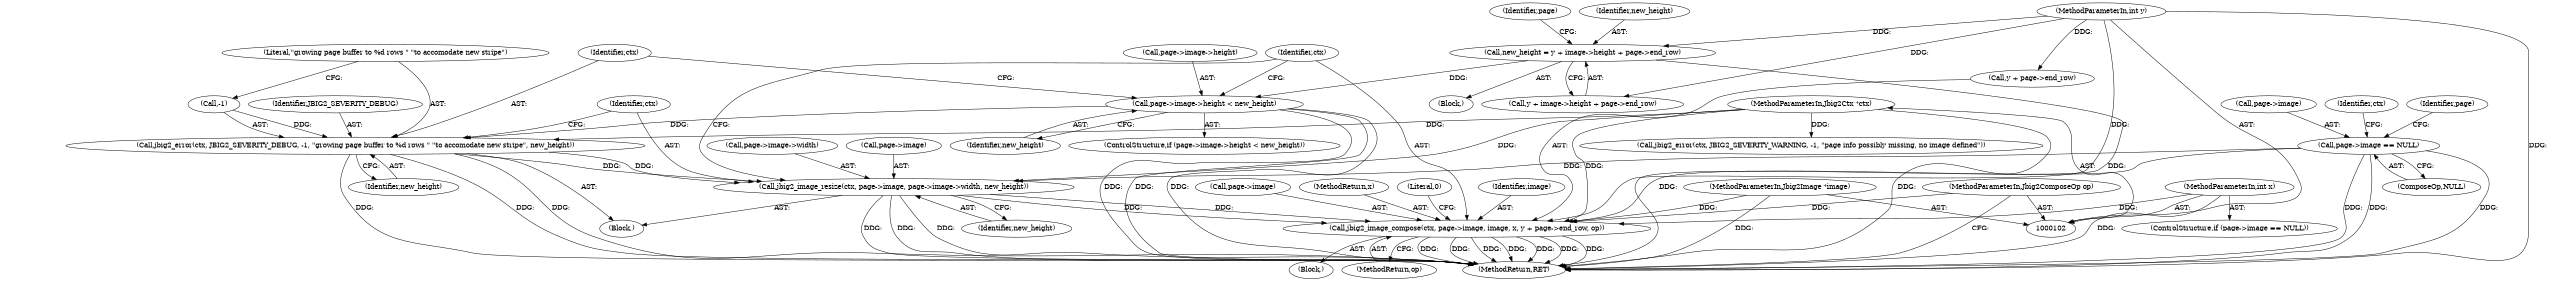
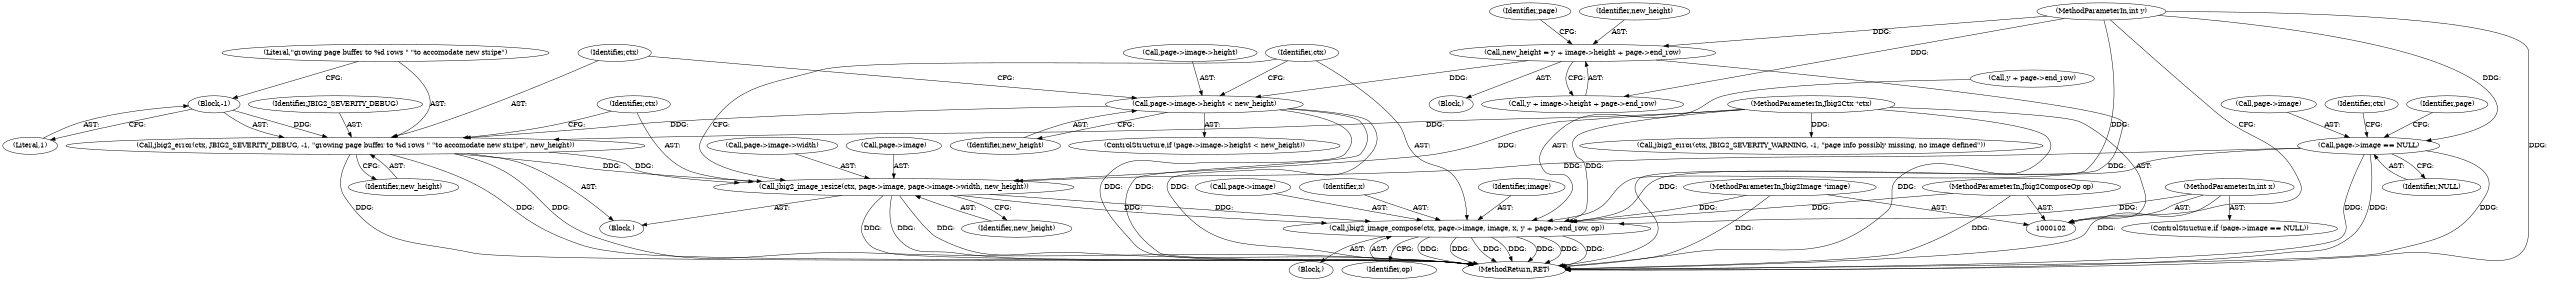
(2062, 41) -> (2376, 46)
(214, 104) -> (214, 104)
(2248, 125) -> (2248, 125)
(2071, 133) -> (2079, 121)
none -> (30, 146)
(1344, 187) -> (1344, 187)
(1424, 187) -> none
(2432, 187) -> (2432, 187)
(1982, 229) -> (1982, 229)
(1389, 270) -> (1389, 270)
